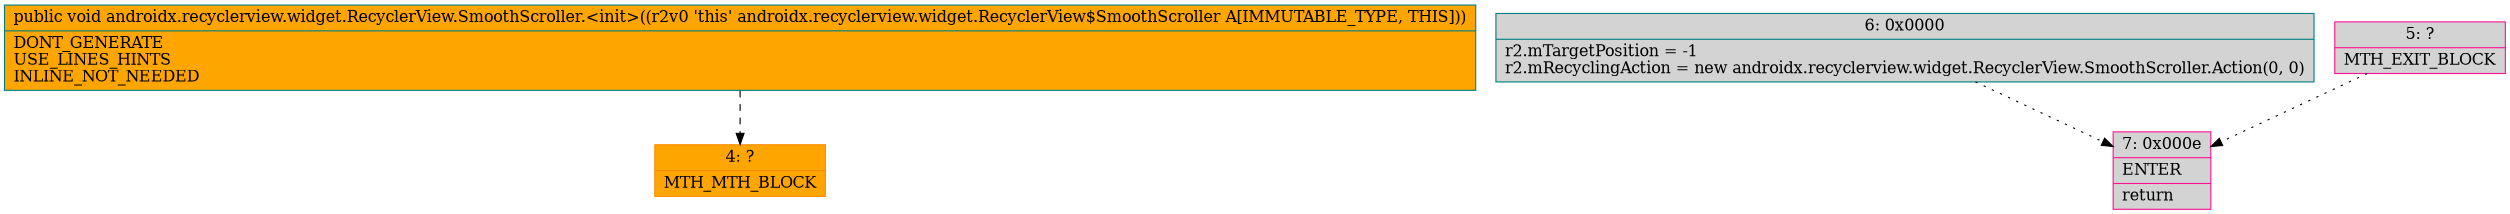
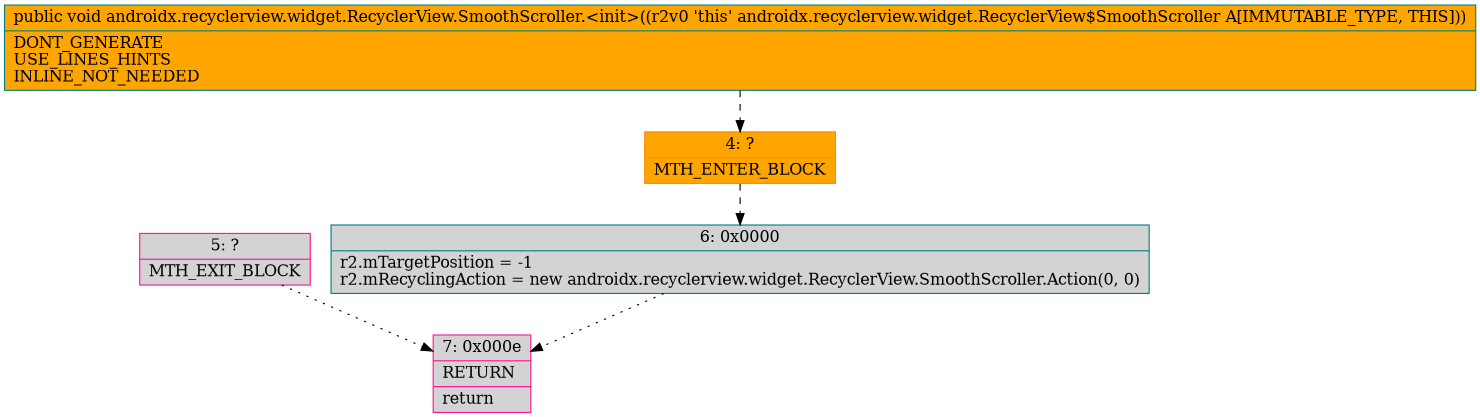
(2152, 170) -> (479, 373)
(740, 183) -> (740, 170)
none -> (740, 199)
